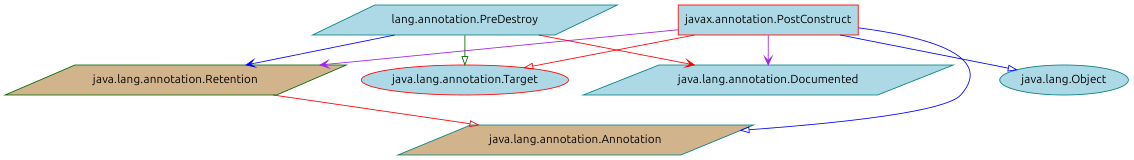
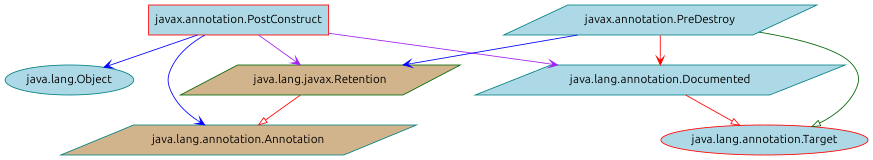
(465, 20) -> (660, 20)
(924, 52) -> (155, 50)
(602, 53) -> (709, 108)
(176, 80) -> (320, 80)
(931, 107) -> (169, 76)
